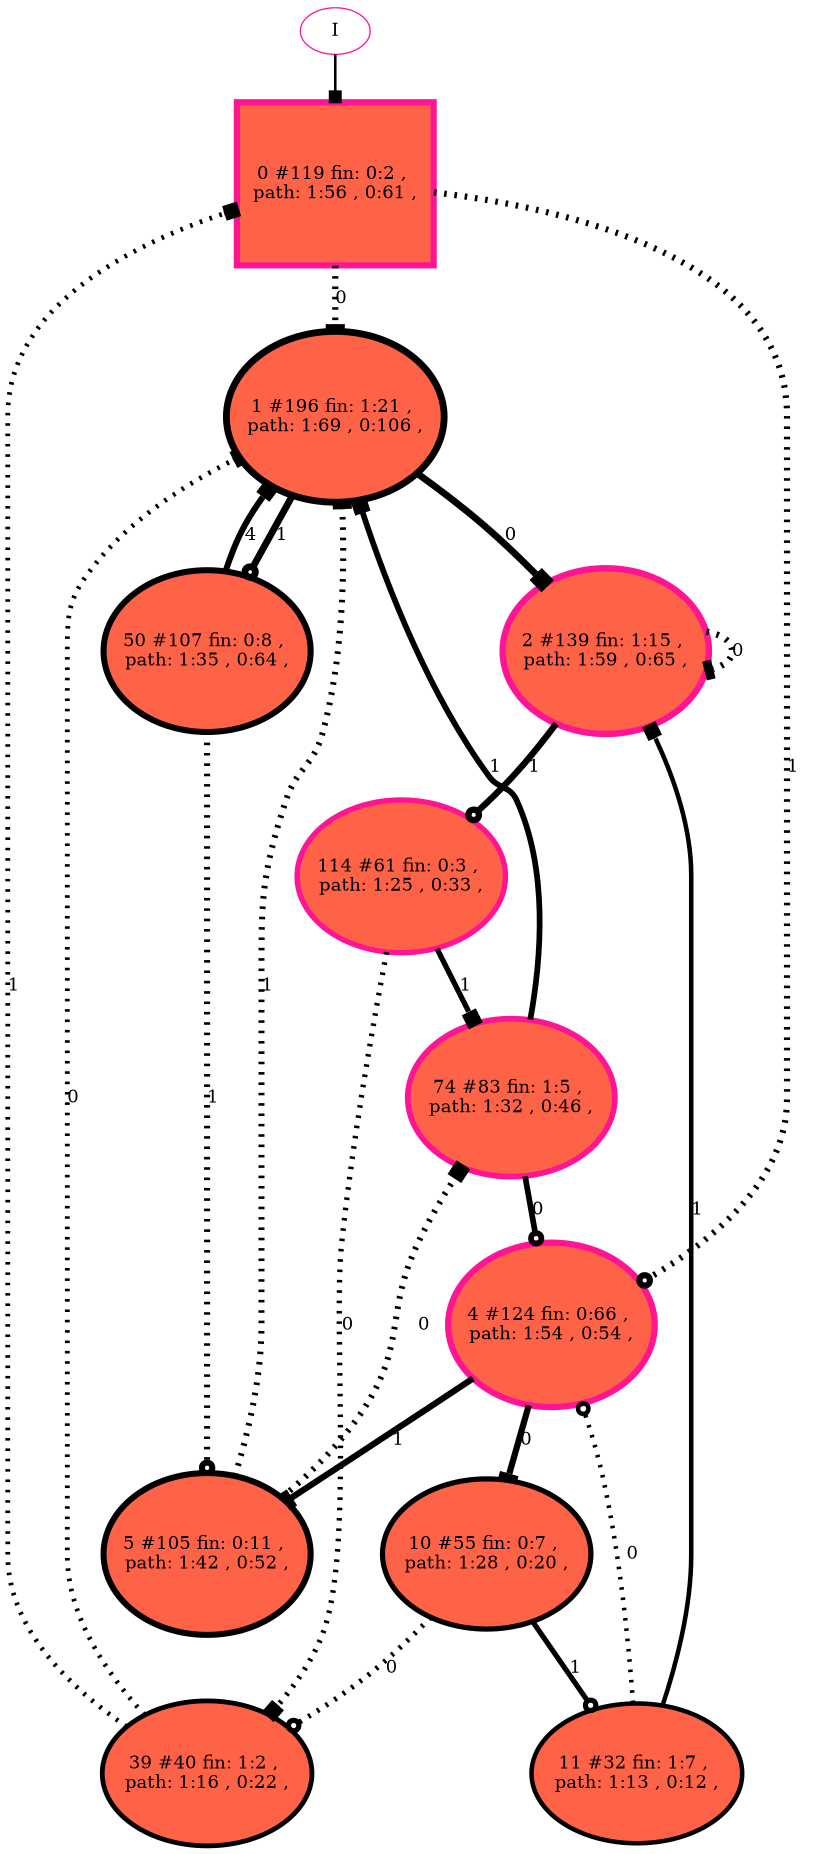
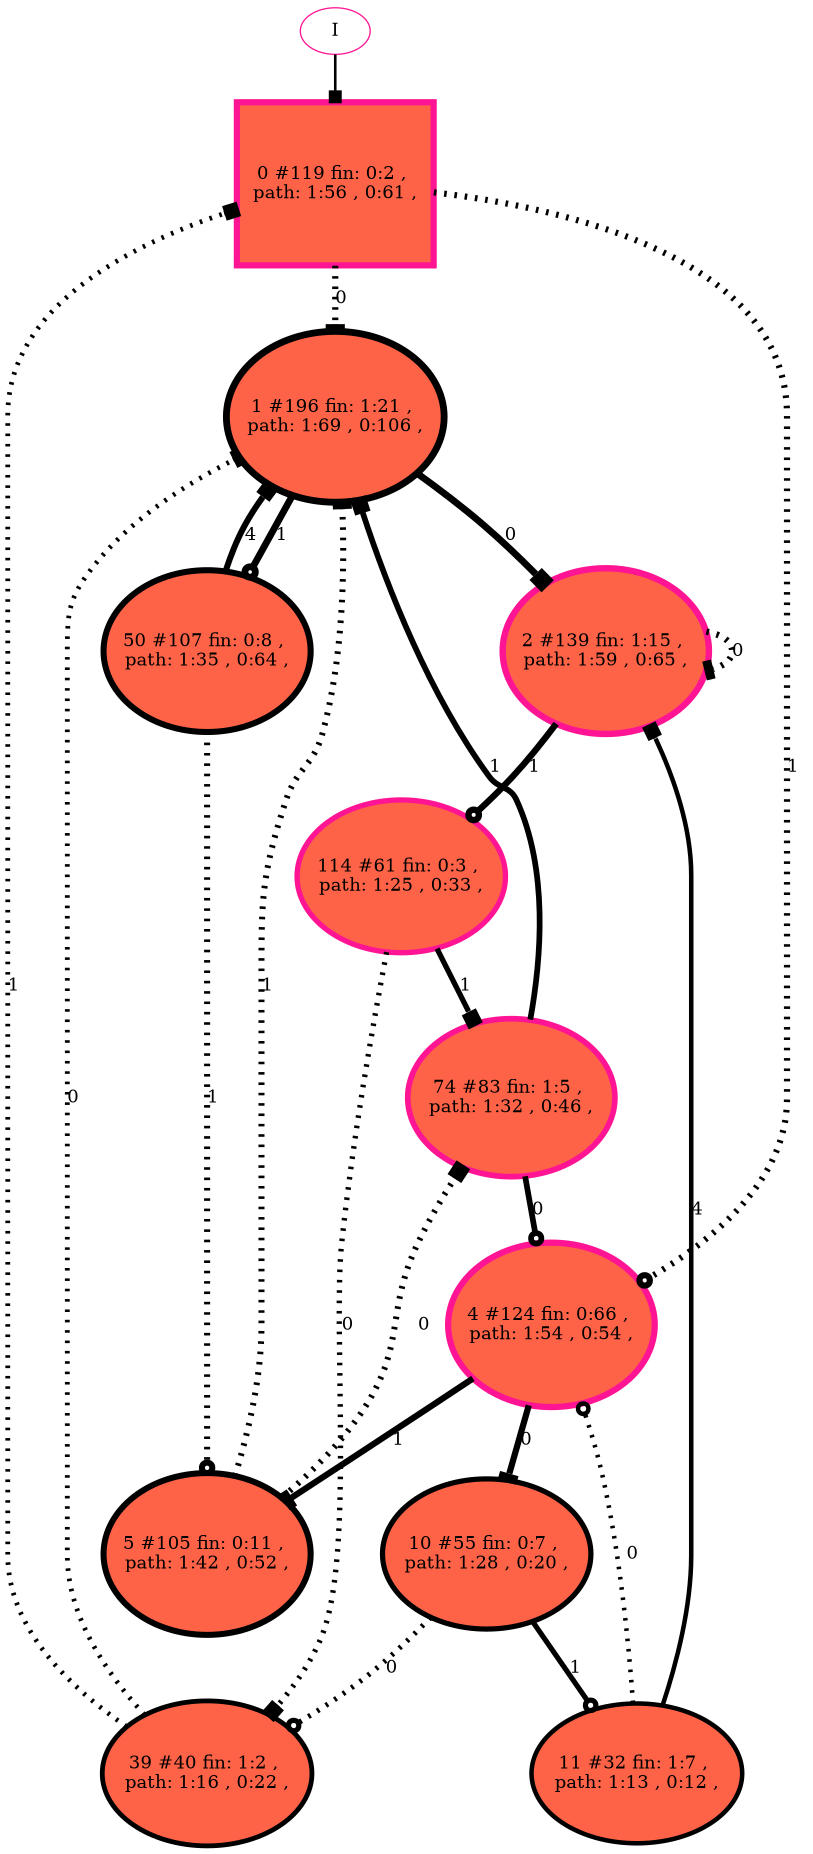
(700, 1210) -> (700, 1210)
